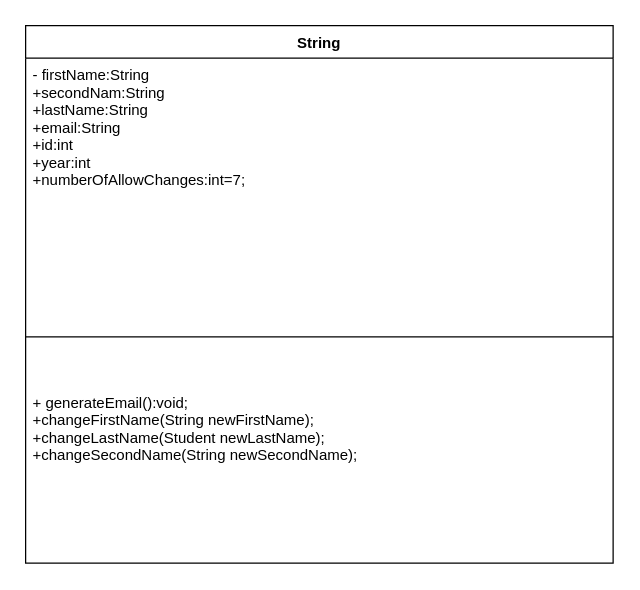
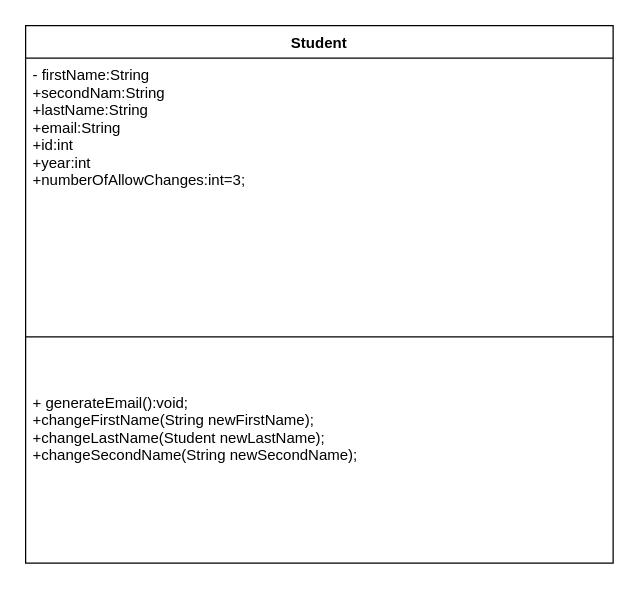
(319, 43) -> (319, 43)
(100, 75) -> (100, 75)
